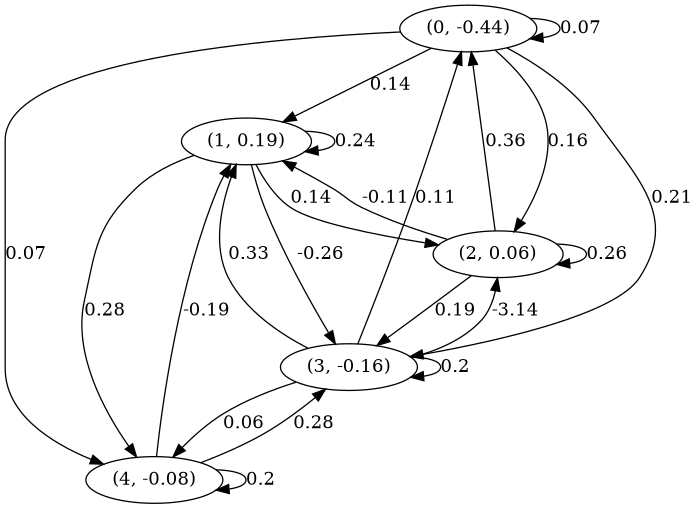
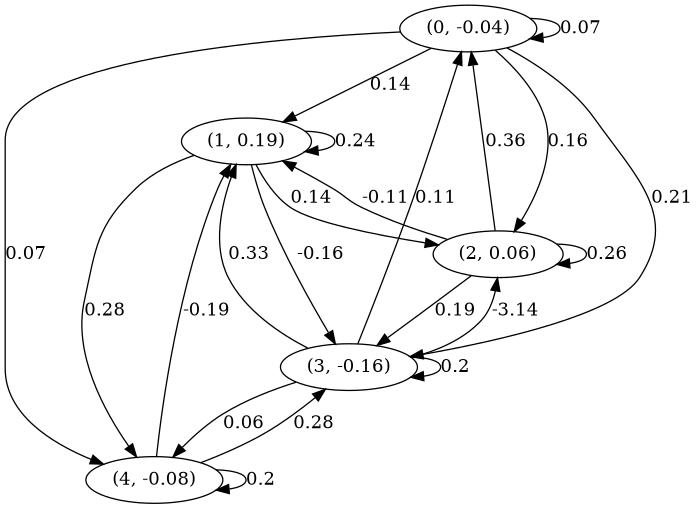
(468, 29) -> (468, 29)
(321, 254) -> (321, 254)
